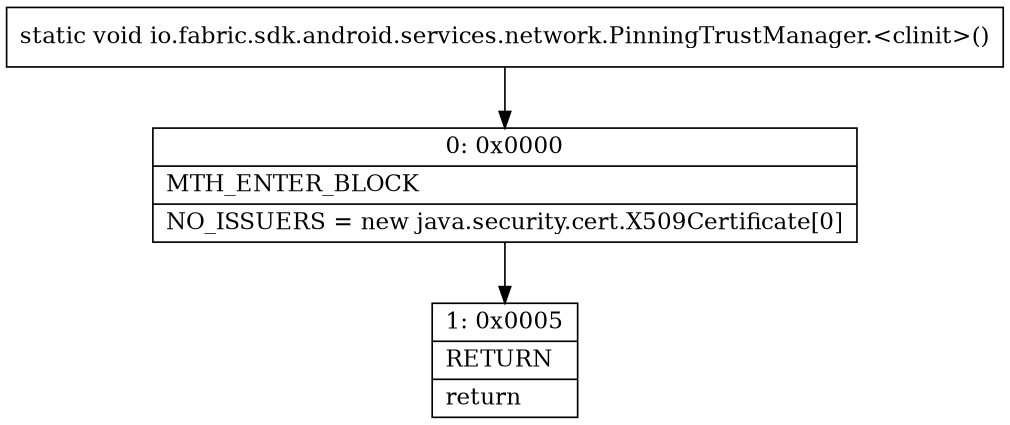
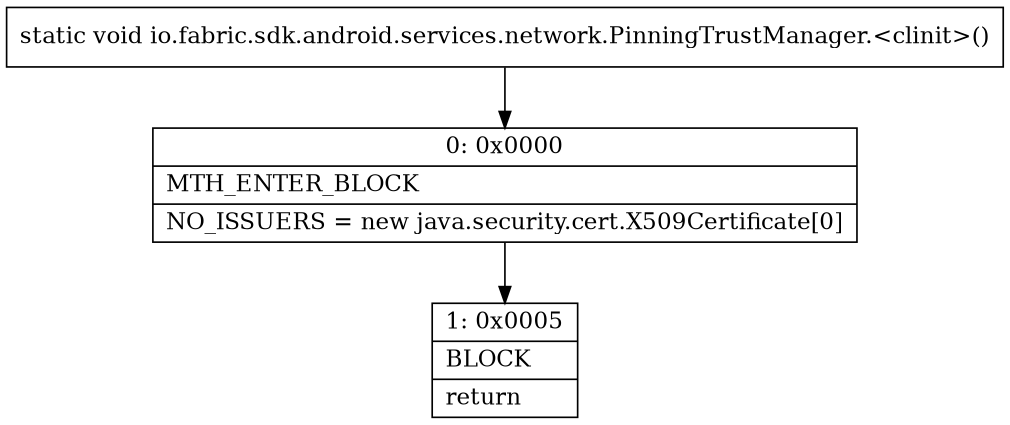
(499, 359) -> (488, 359)
